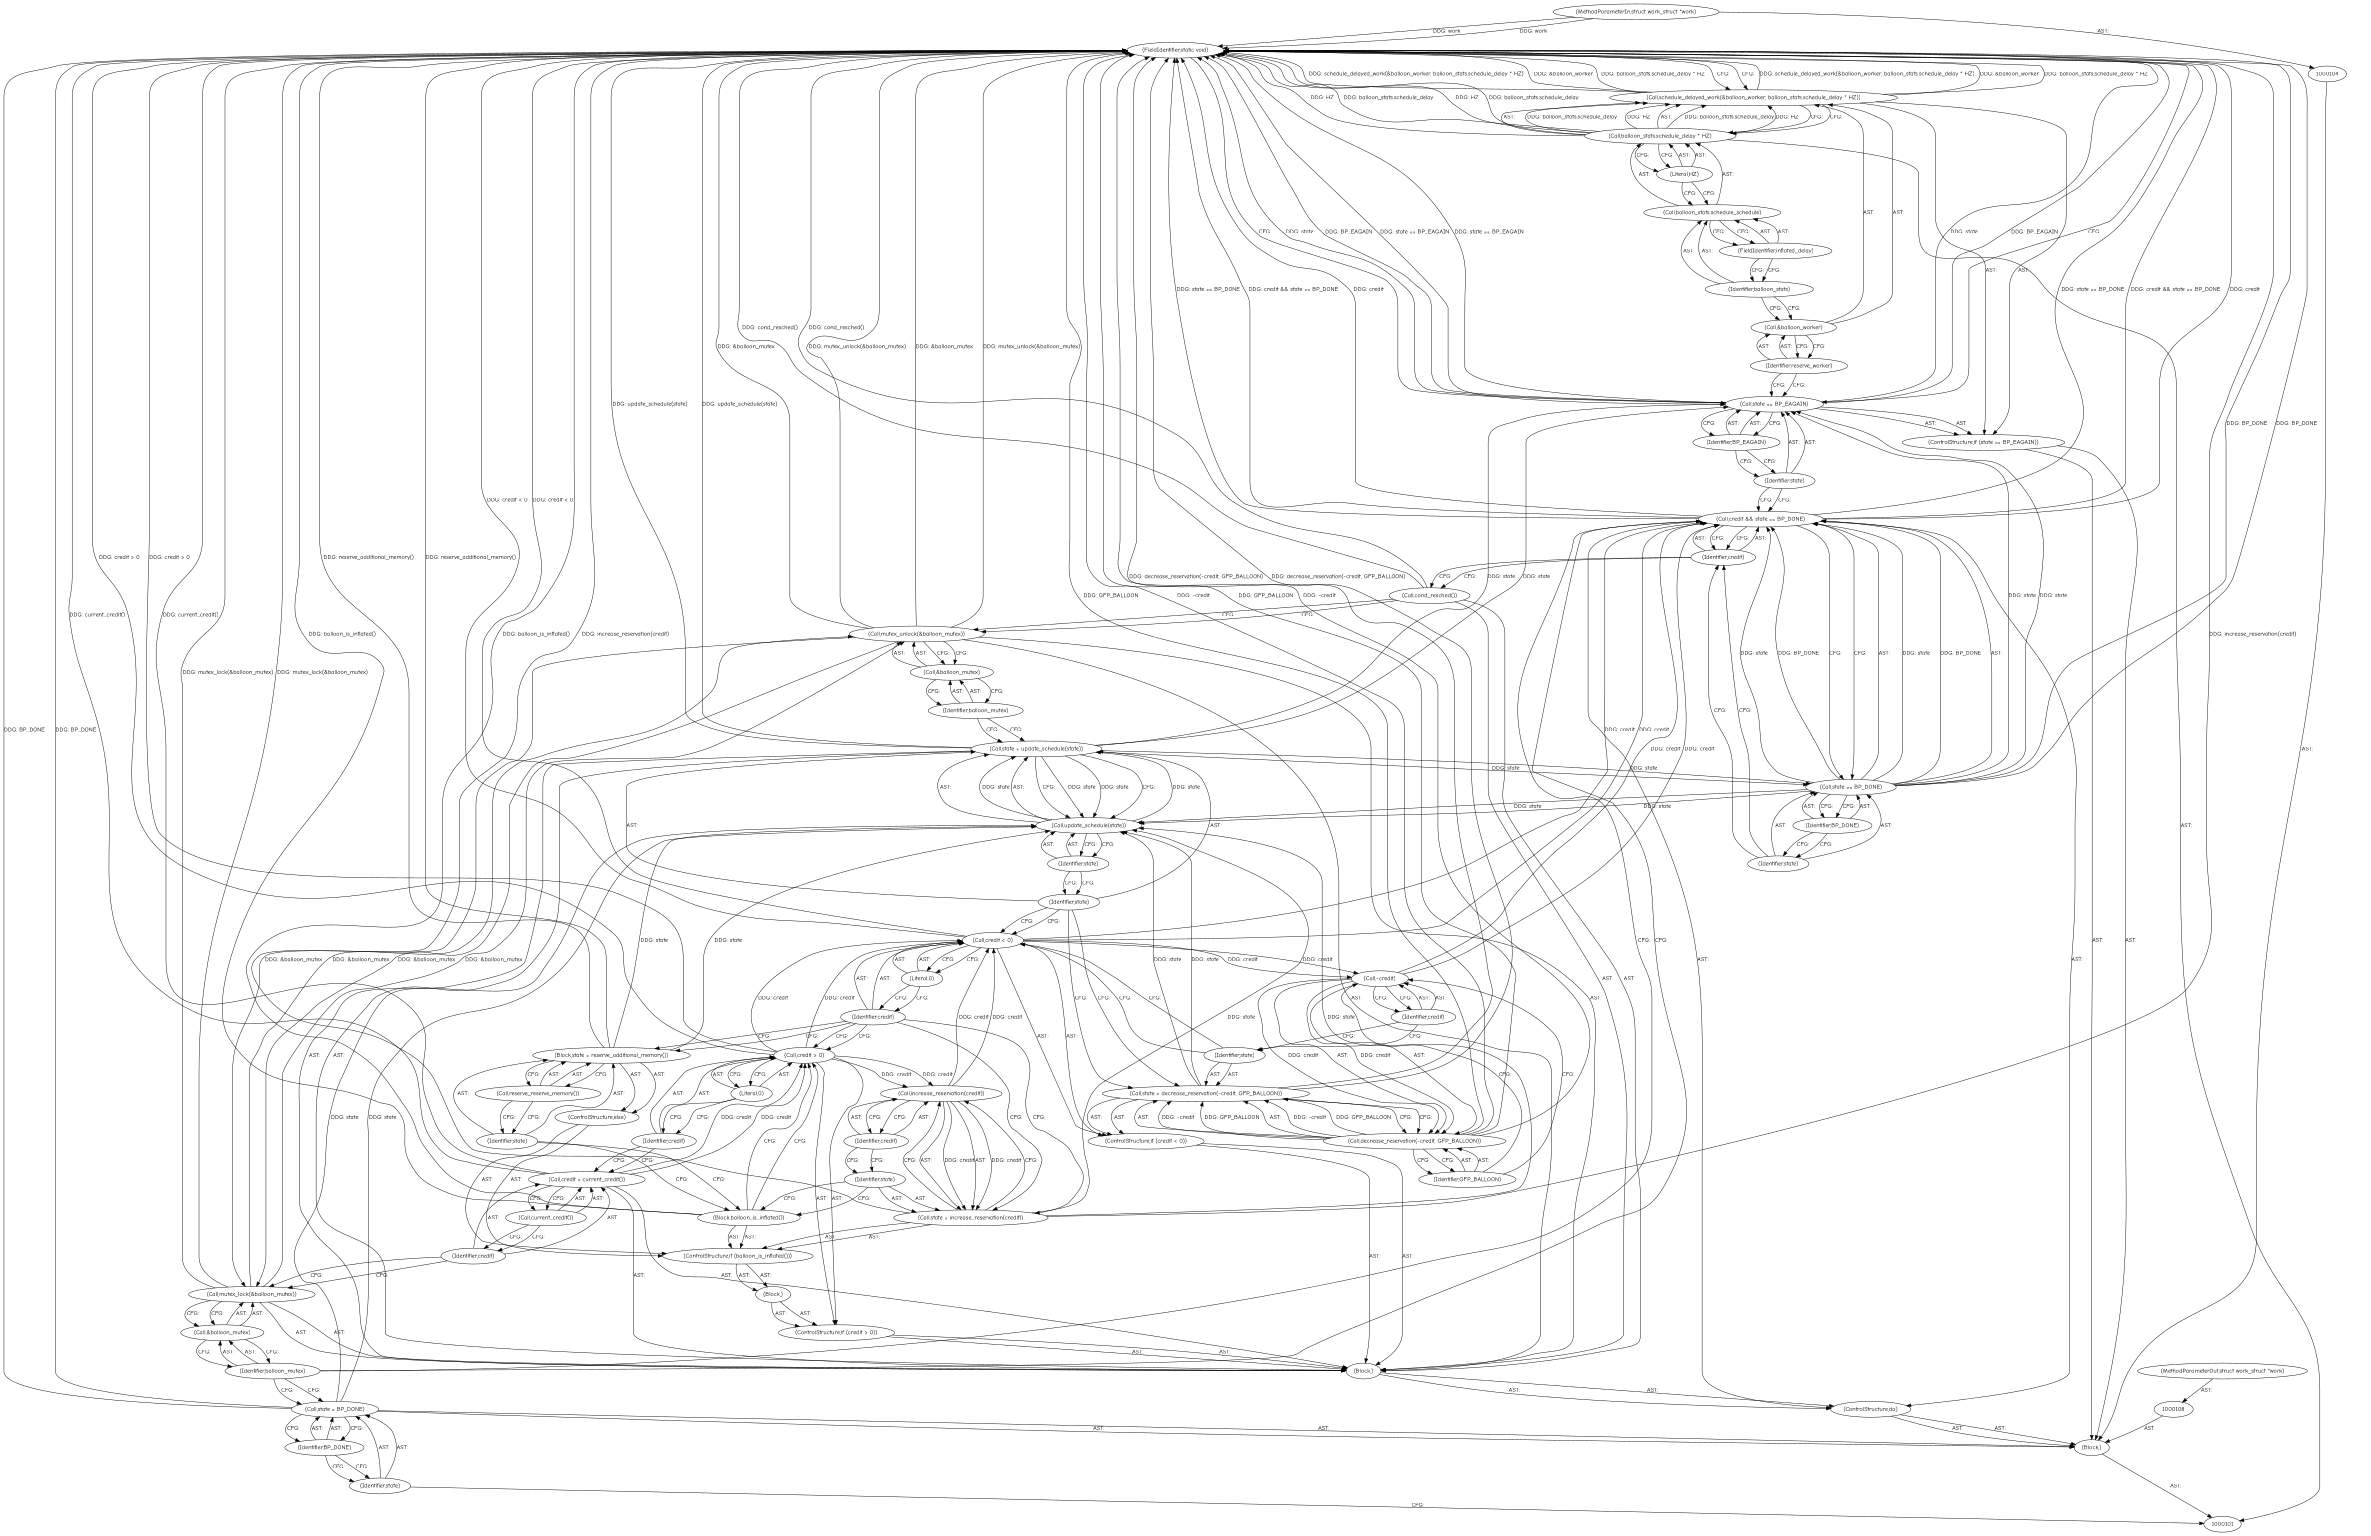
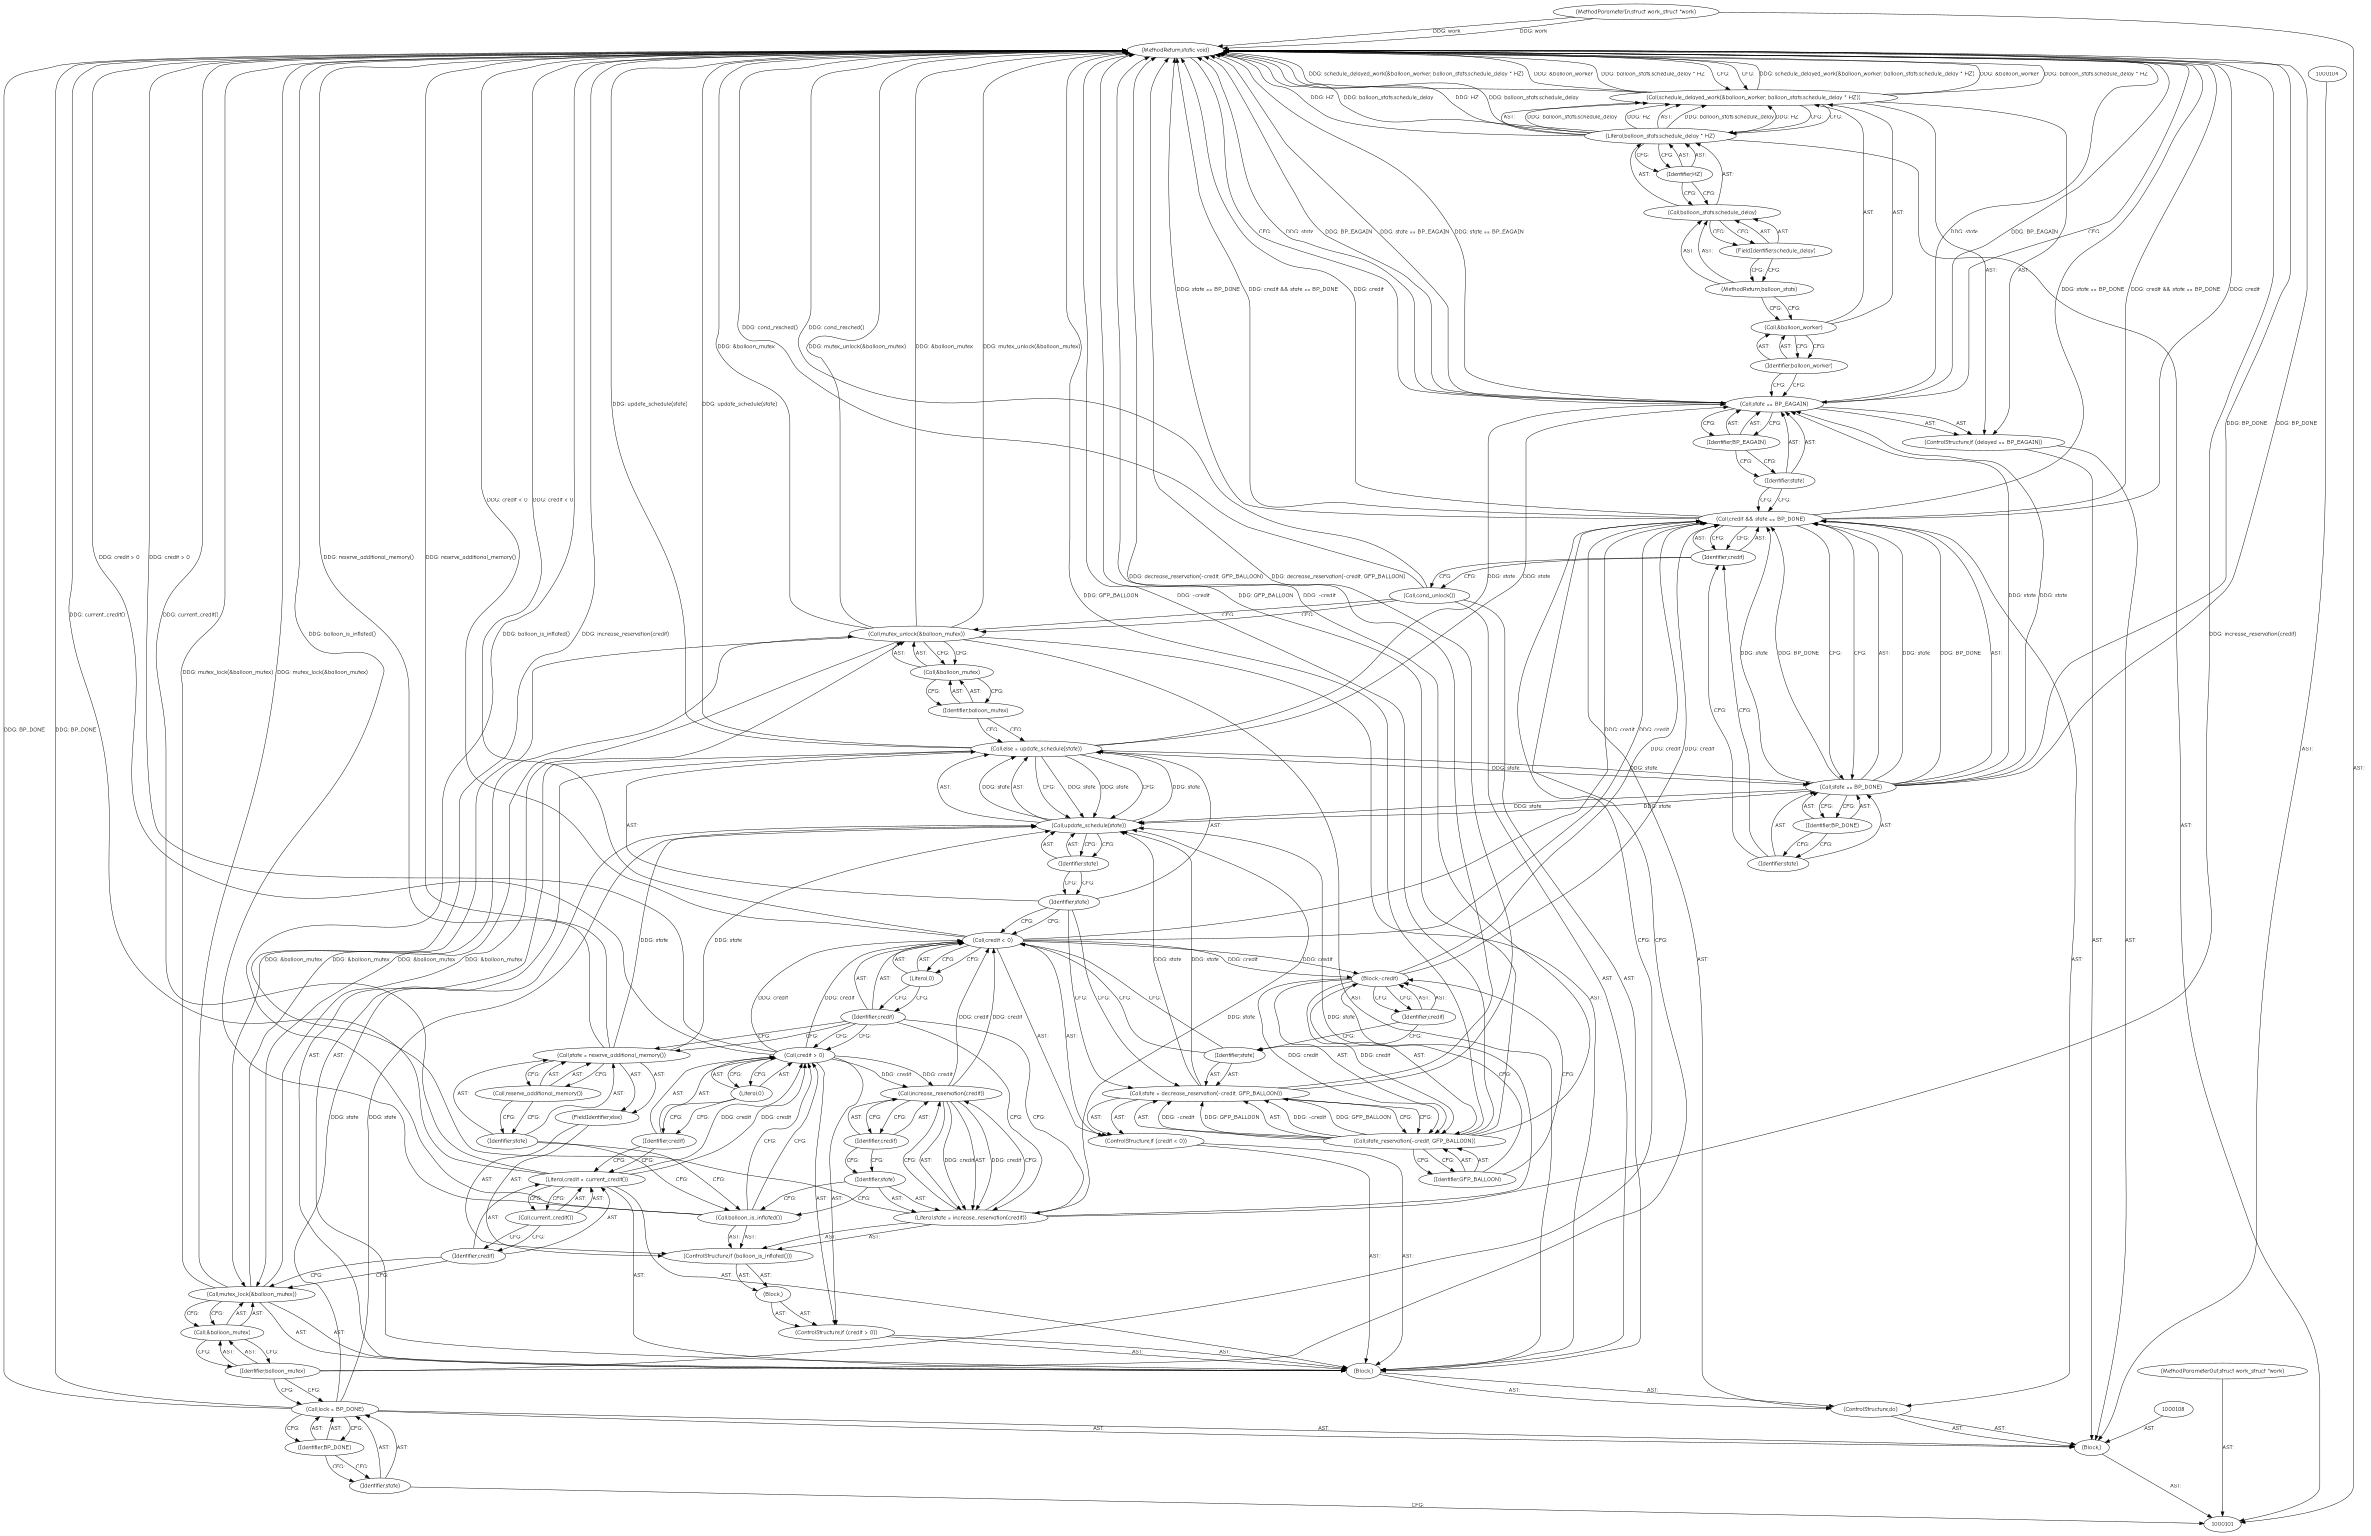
(2016, 26) -> (2353, 508)
(1176, 50) -> (1176, 50)
(1660, 136) -> (1660, 136)
(1685, 174) -> (1685, 174)
(1712, 213) -> (1712, 213)
(1776, 251) -> (1776, 251)
(1759, 289) -> (1759, 289)
(1799, 366) -> (1799, 366)
(1983, 442) -> (1983, 442)
(1430, 596) -> (1430, 596)
(1036, 749) -> (1036, 749)
(1380, 979) -> (1380, 979)
(612, 1055) -> (612, 1055)
(538, 1094) -> (538, 1094)
(597, 1117) -> (597, 1117)
(1415, 1141) -> (1415, 1141)
(587, 1180) -> (587, 1180)
(749, 1218) -> (749, 1218)
(971, 1218) -> (971, 1218)
(2199, 1389) -> (2223, 1445)
(335, 1409) -> (335, 1409)
